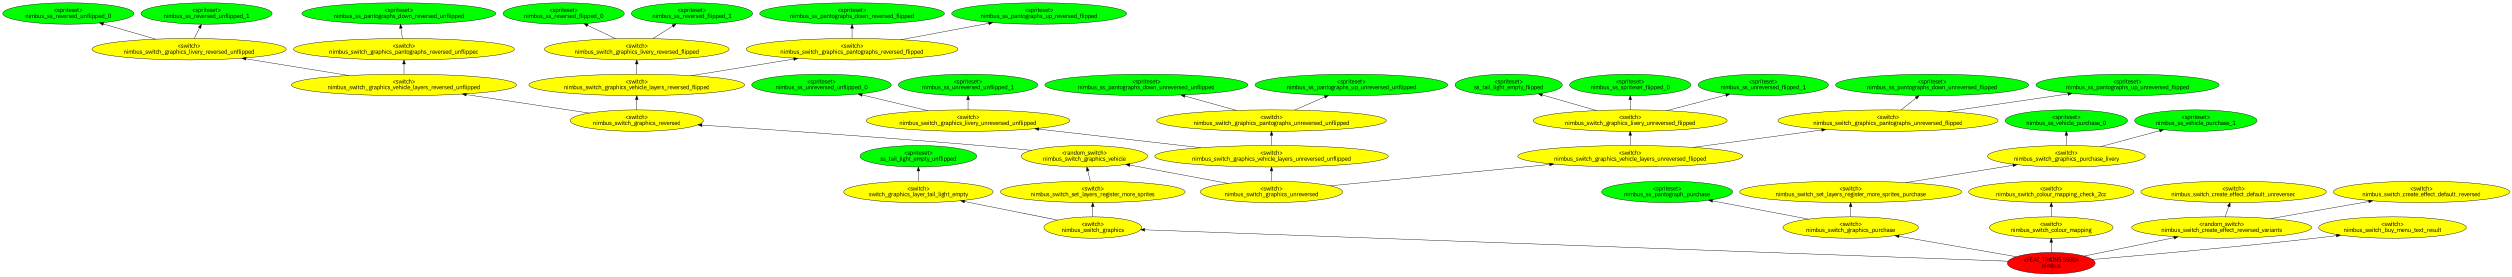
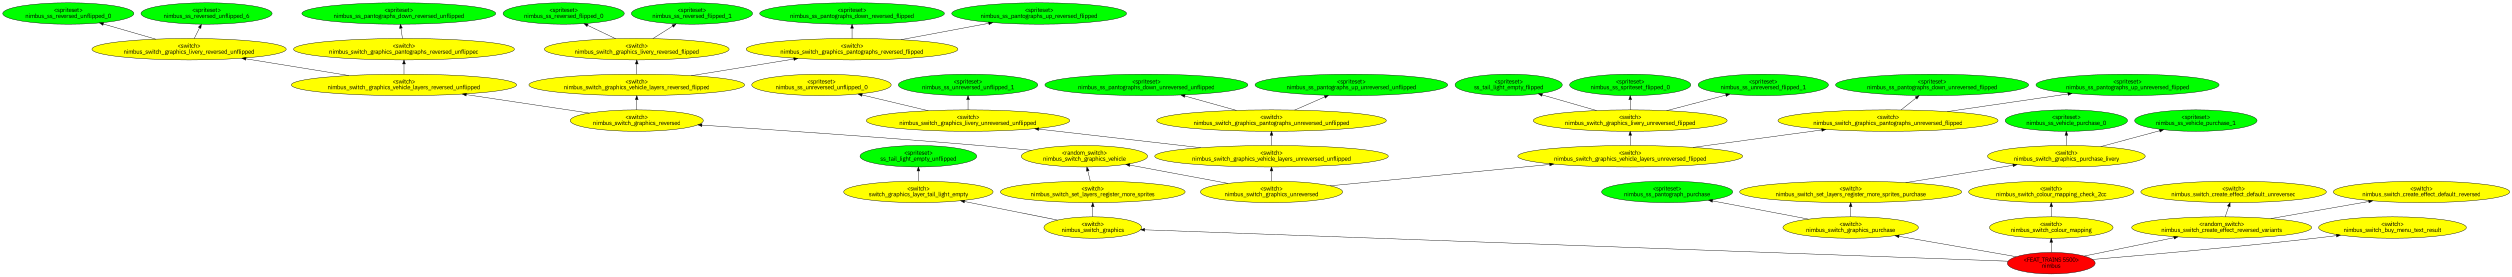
(207, 14) -> (207, 14)
(821, 85) -> (821, 85)
